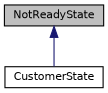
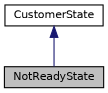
(54, 52) -> (54, 52)
